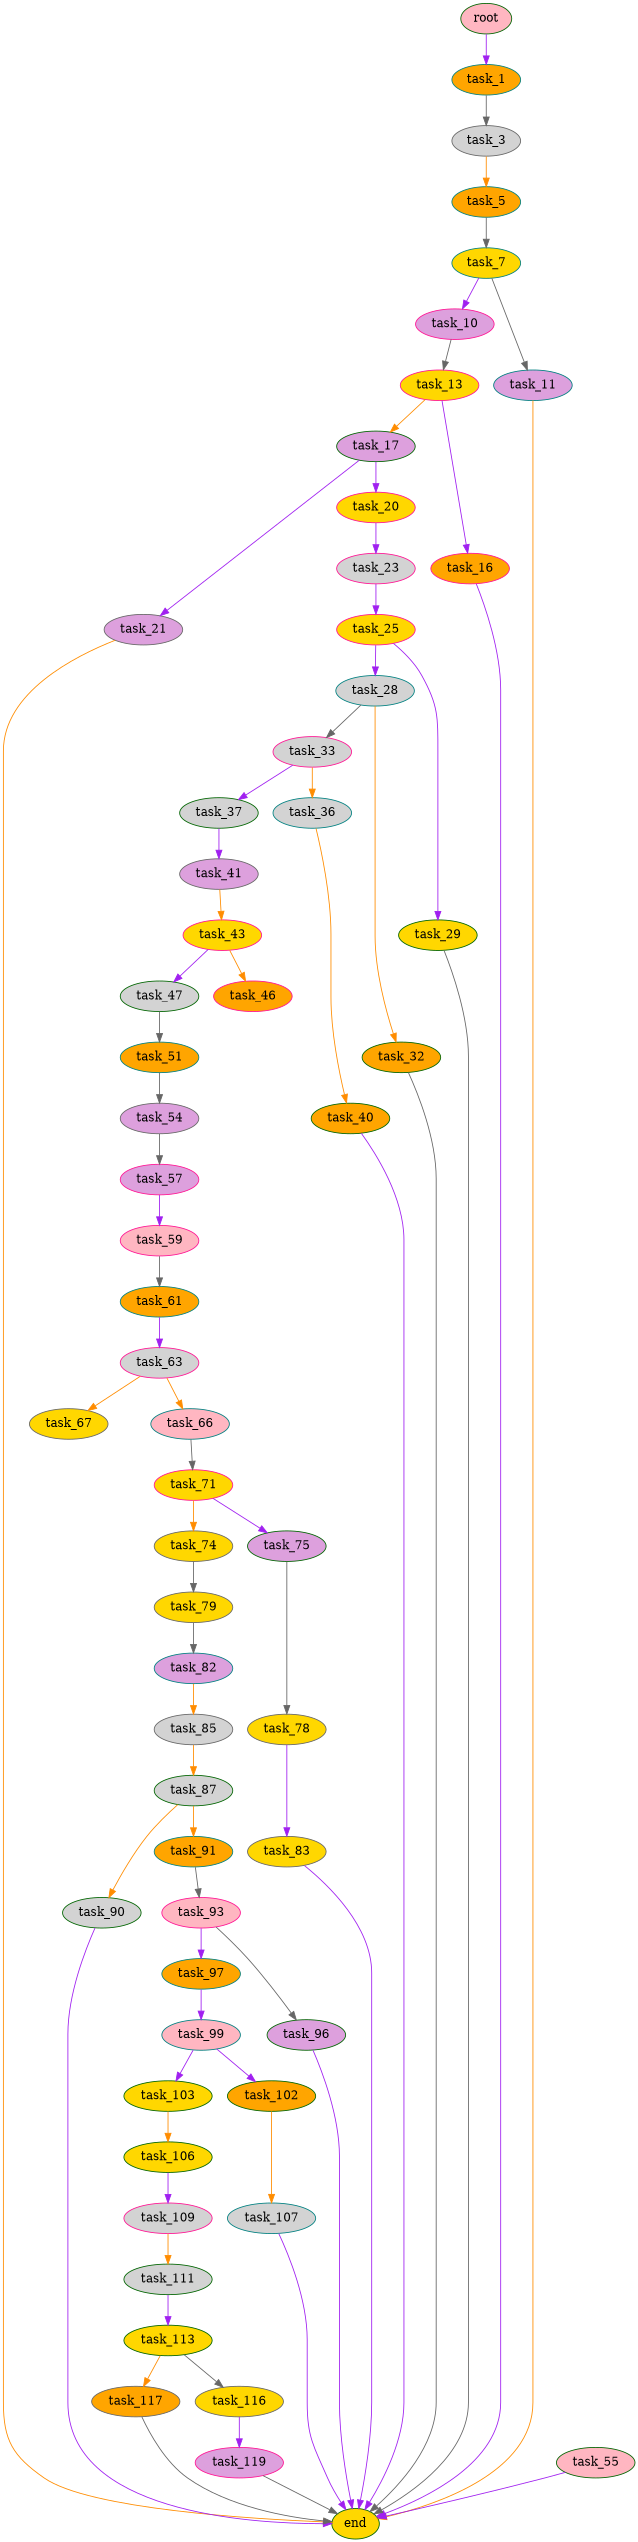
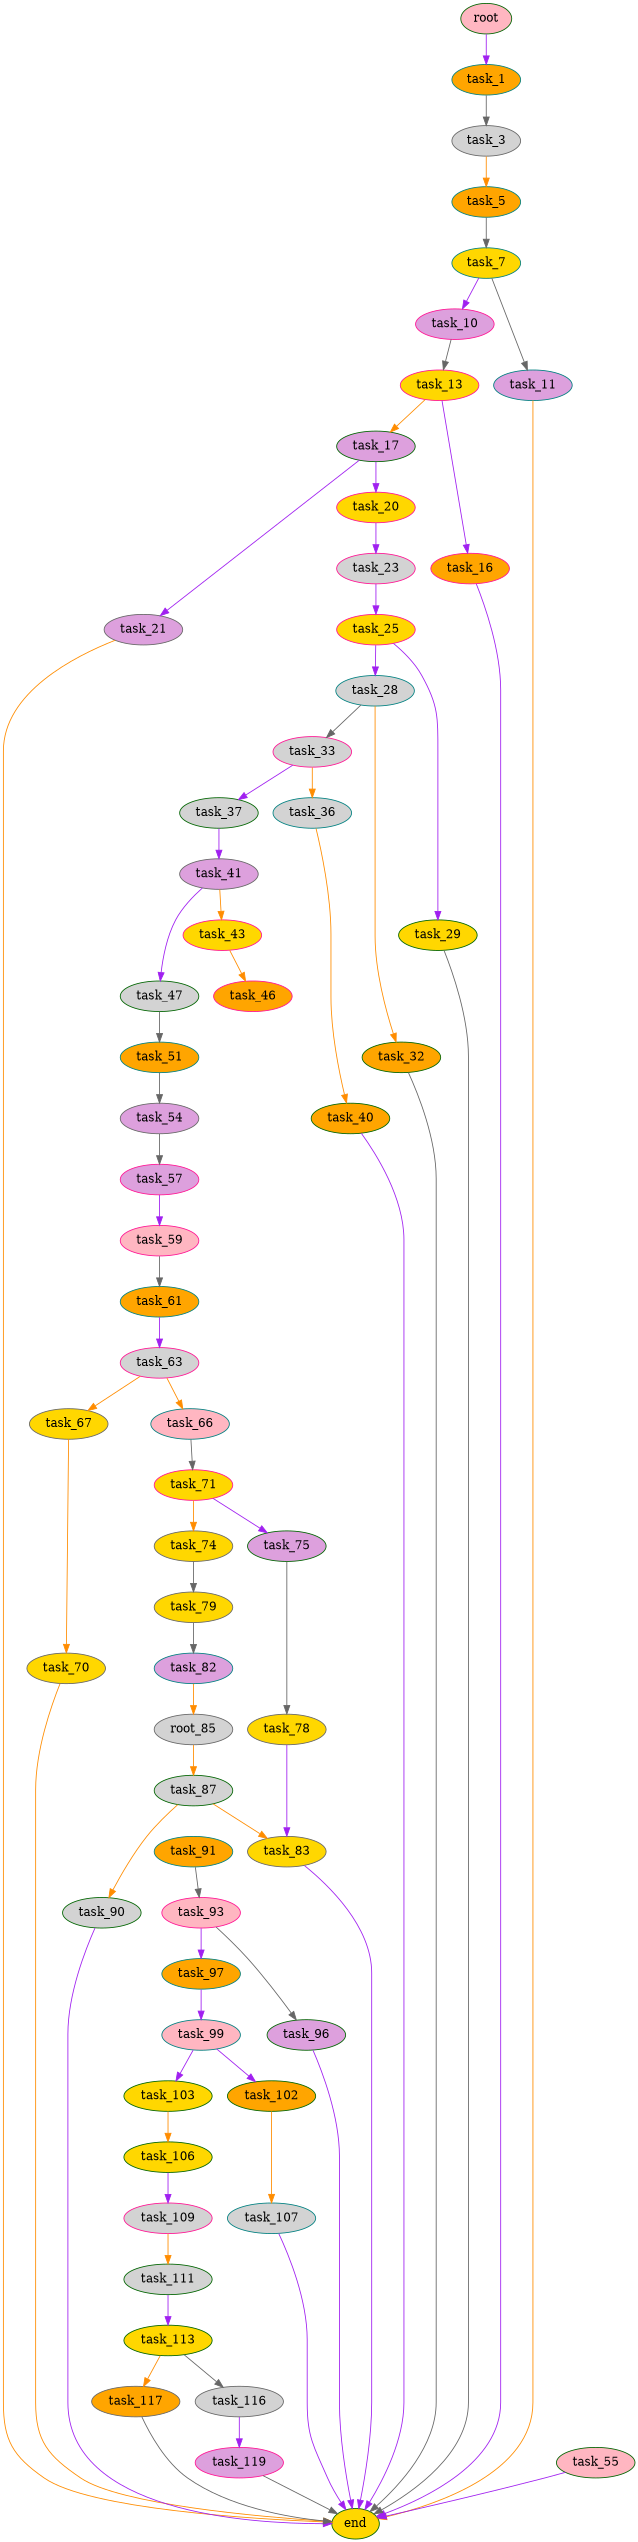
(194, 963) -> (173, 926)
none -> (66, 1668)
(193, 1729) -> (193, 1729)
(193, 1817) -> (236, 1819)
(239, 2402) -> (239, 2402)
